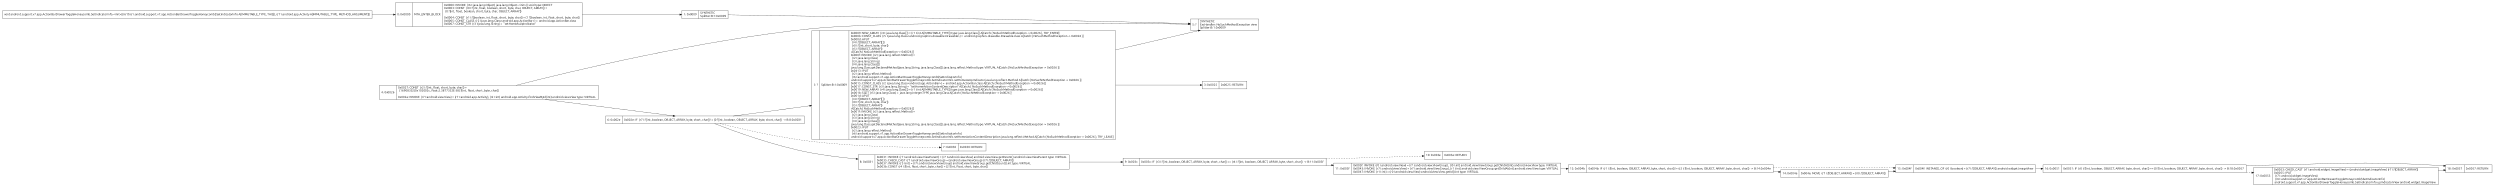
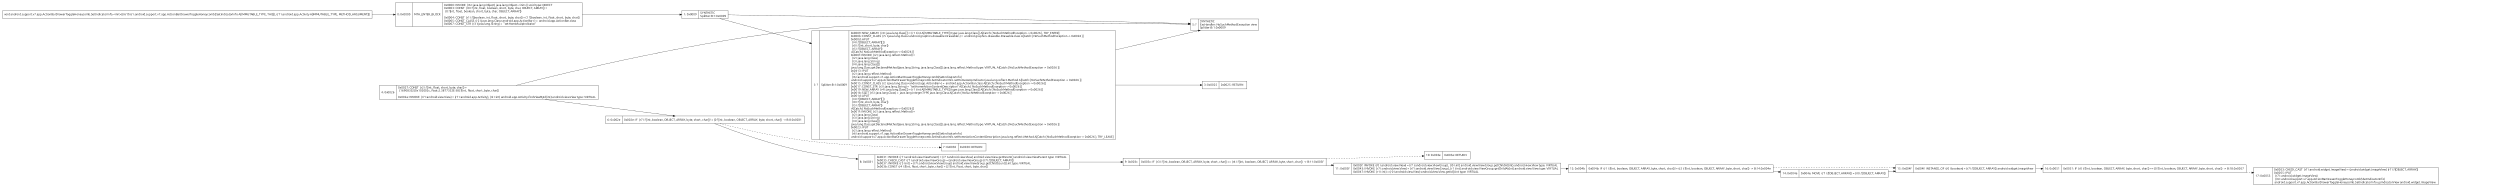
(771, 111) -> (765, 31)
(2469, 169) -> none
